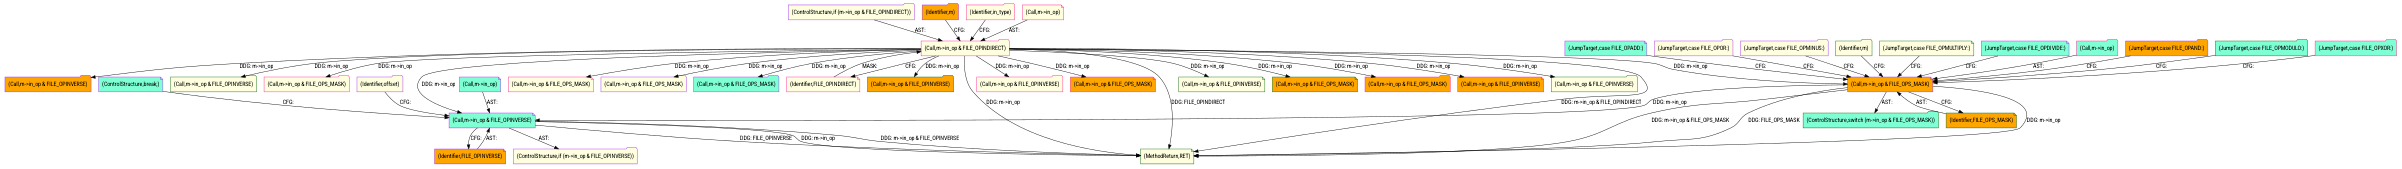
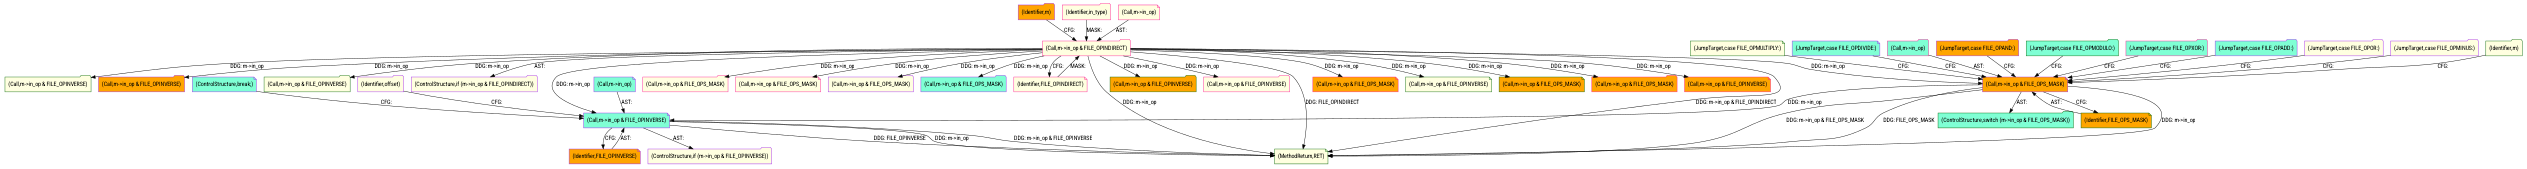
(906, 30) -> (767, 53)
(985, 30) -> (1095, 30)
(1606, 48) -> (2256, 48)
